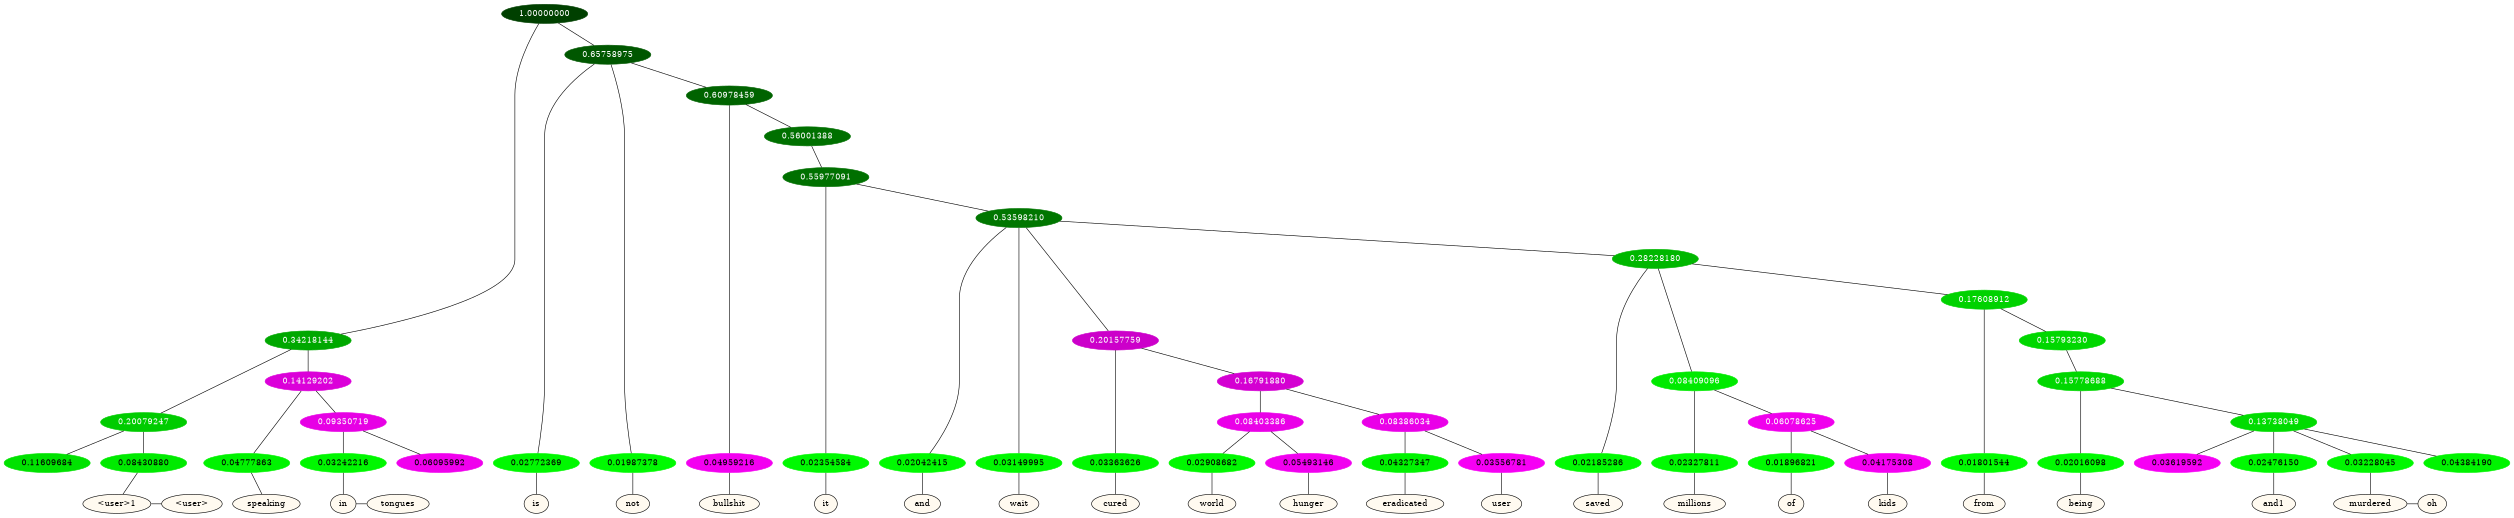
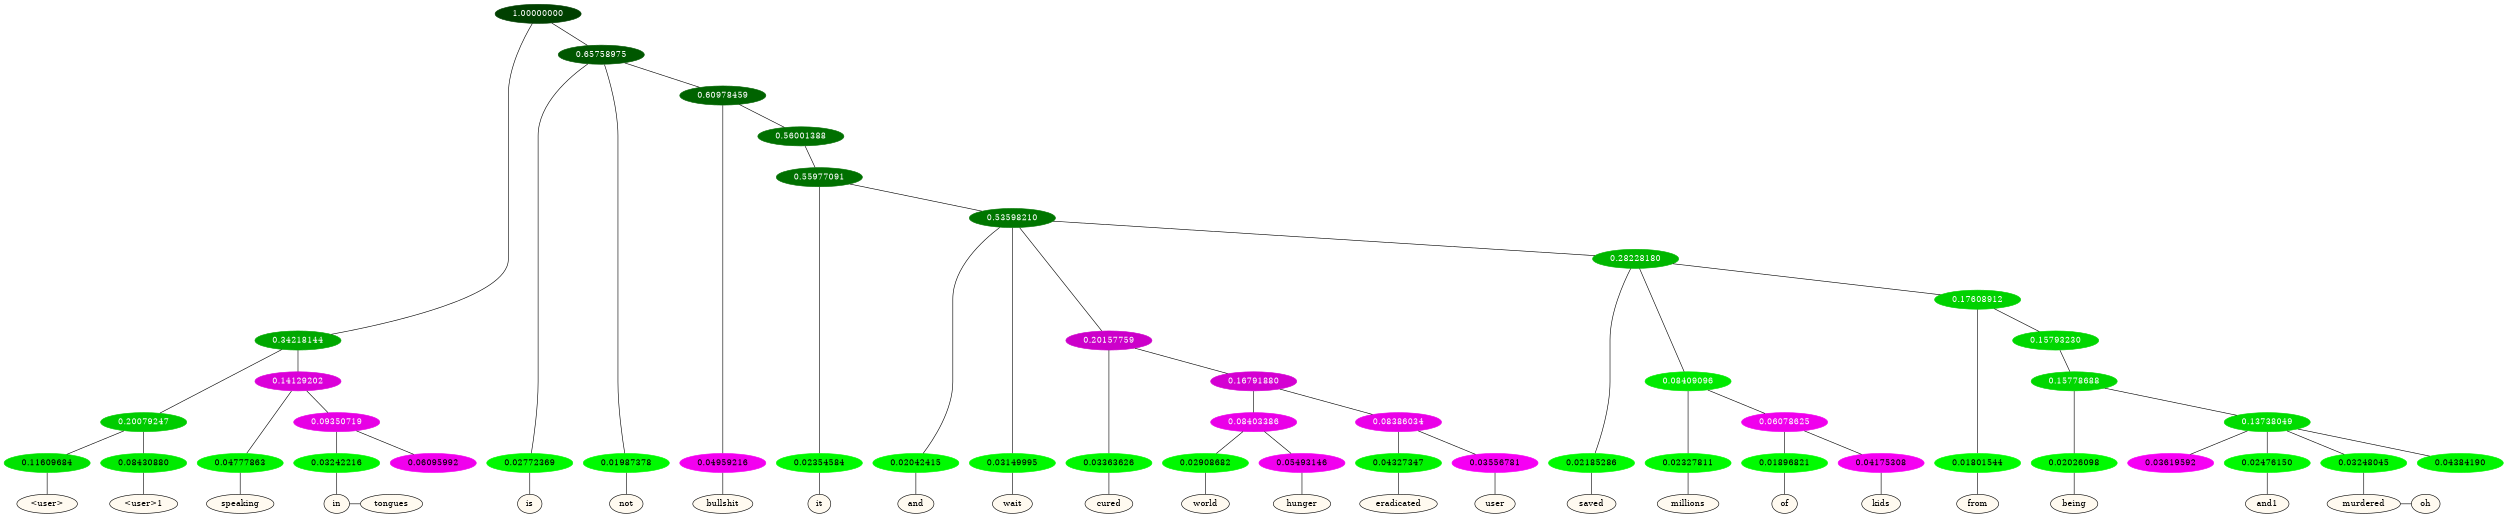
(2081, 463) -> (2074, 463)
(2370, 463) -> (2364, 463)
(156, 504) -> (47, 483)
